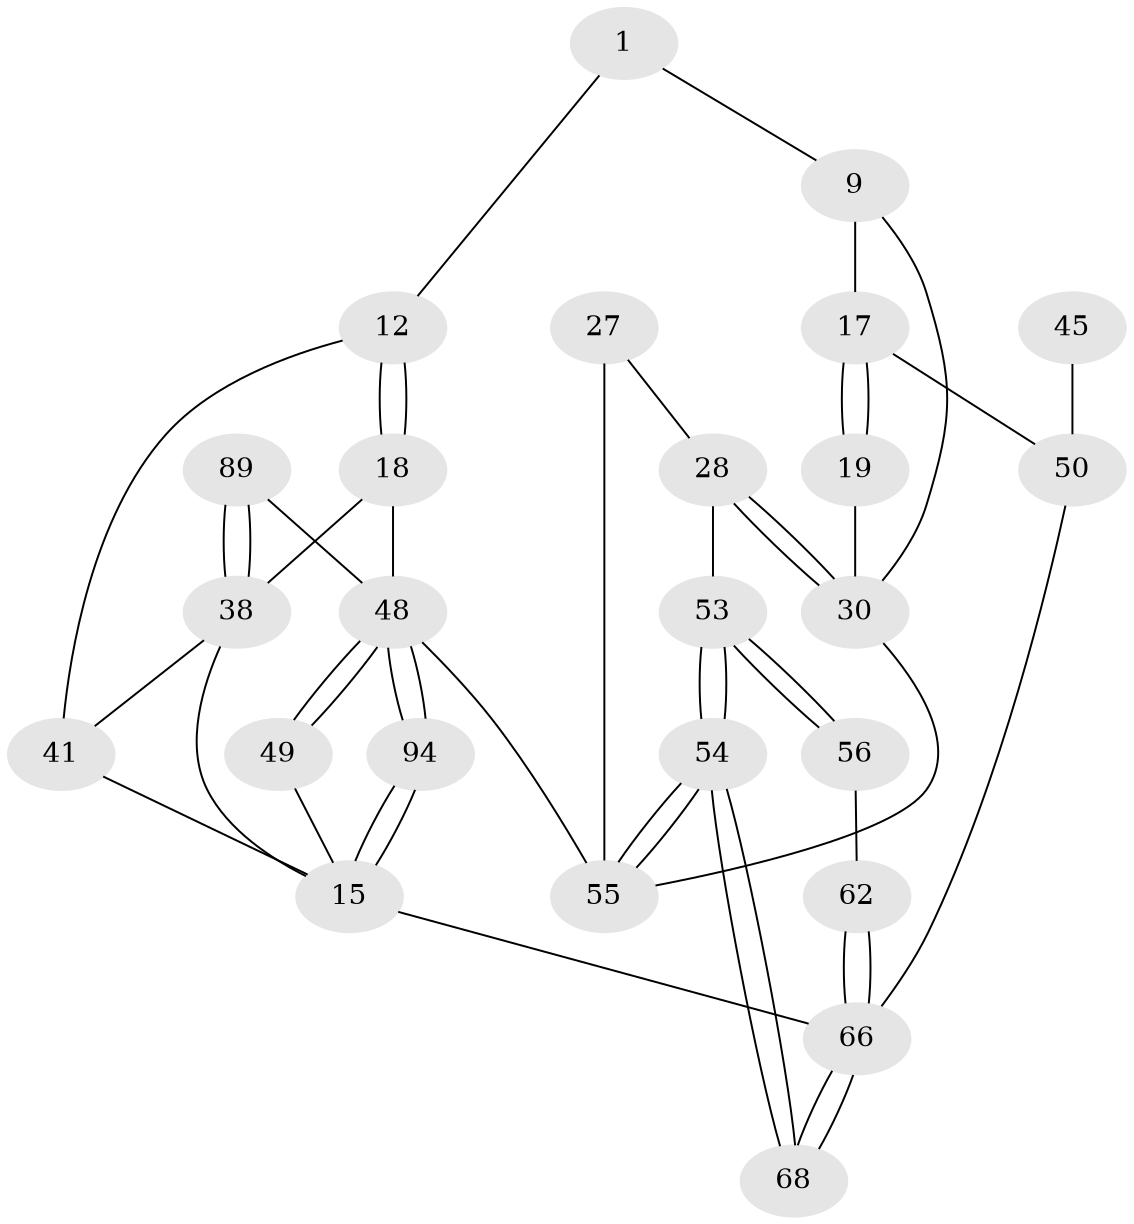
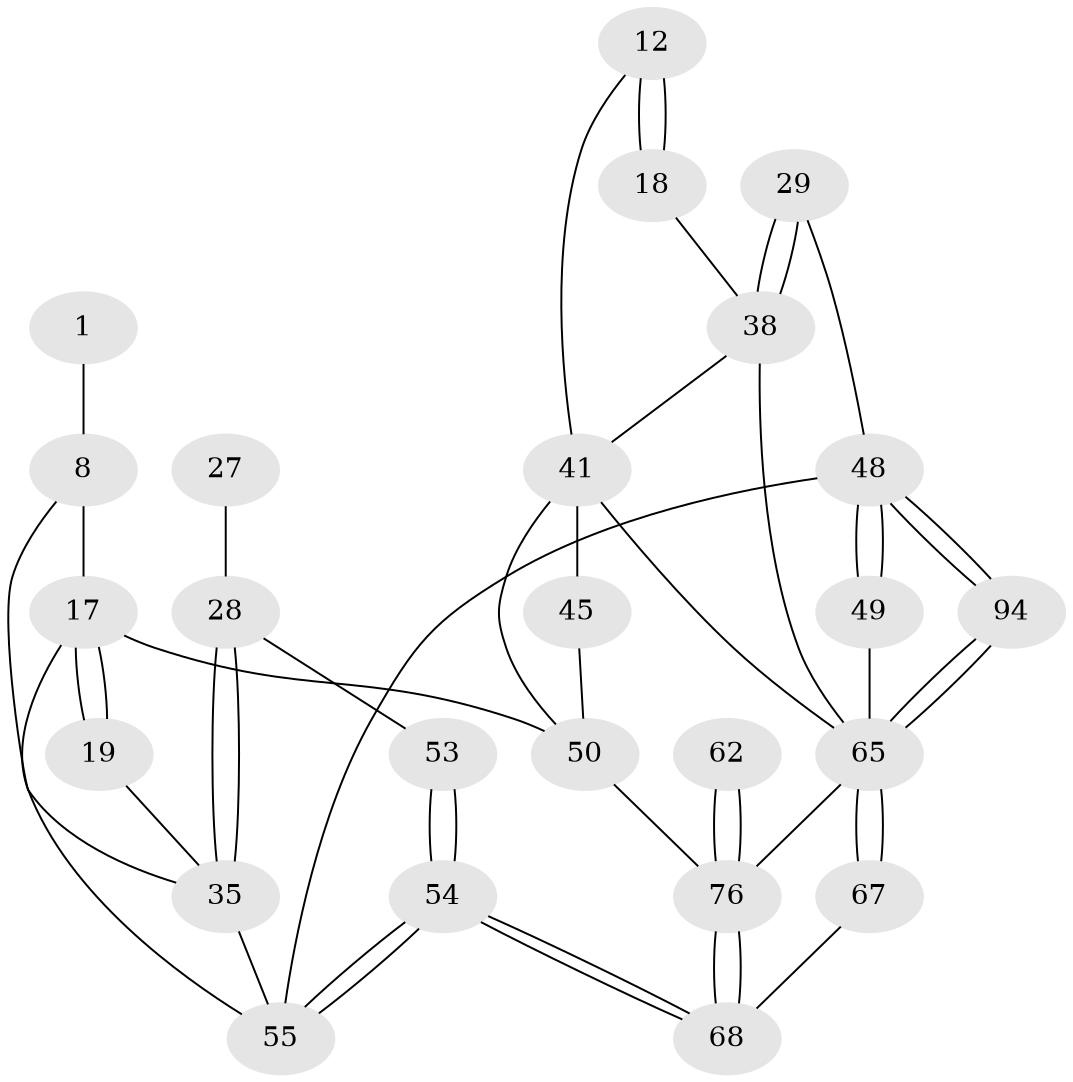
(508, 186) -> none
(855, 186) -> (84, 470)
(237, 470) -> (795, 186)
none -> (577, 527)
(393, 541) -> none
(604, 612) -> (67, 860)
(855, 612) -> (226, 897)
none -> (499, 614)
(855, 754) -> none
(350, 897) -> (870, 754)
none -> (870, 897)
(857, 1039) -> (727, 897)
